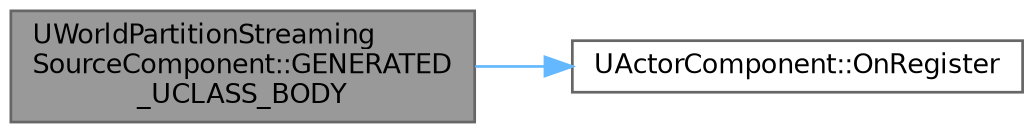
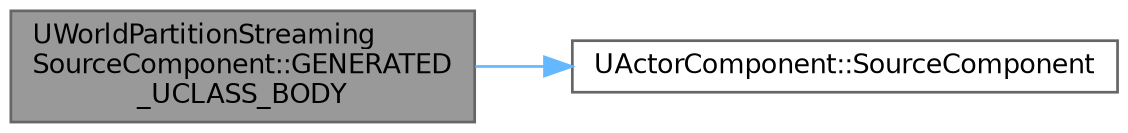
(797, 66) -> (845, 66)
